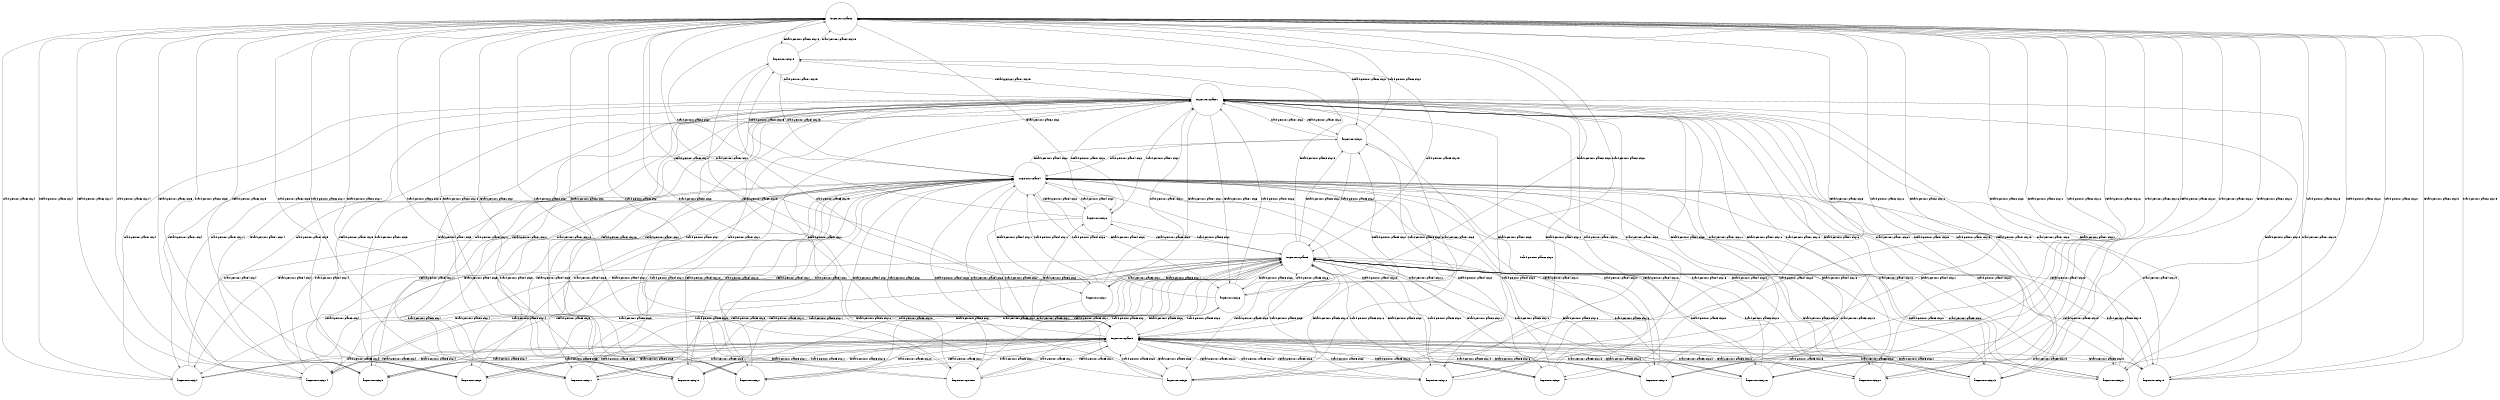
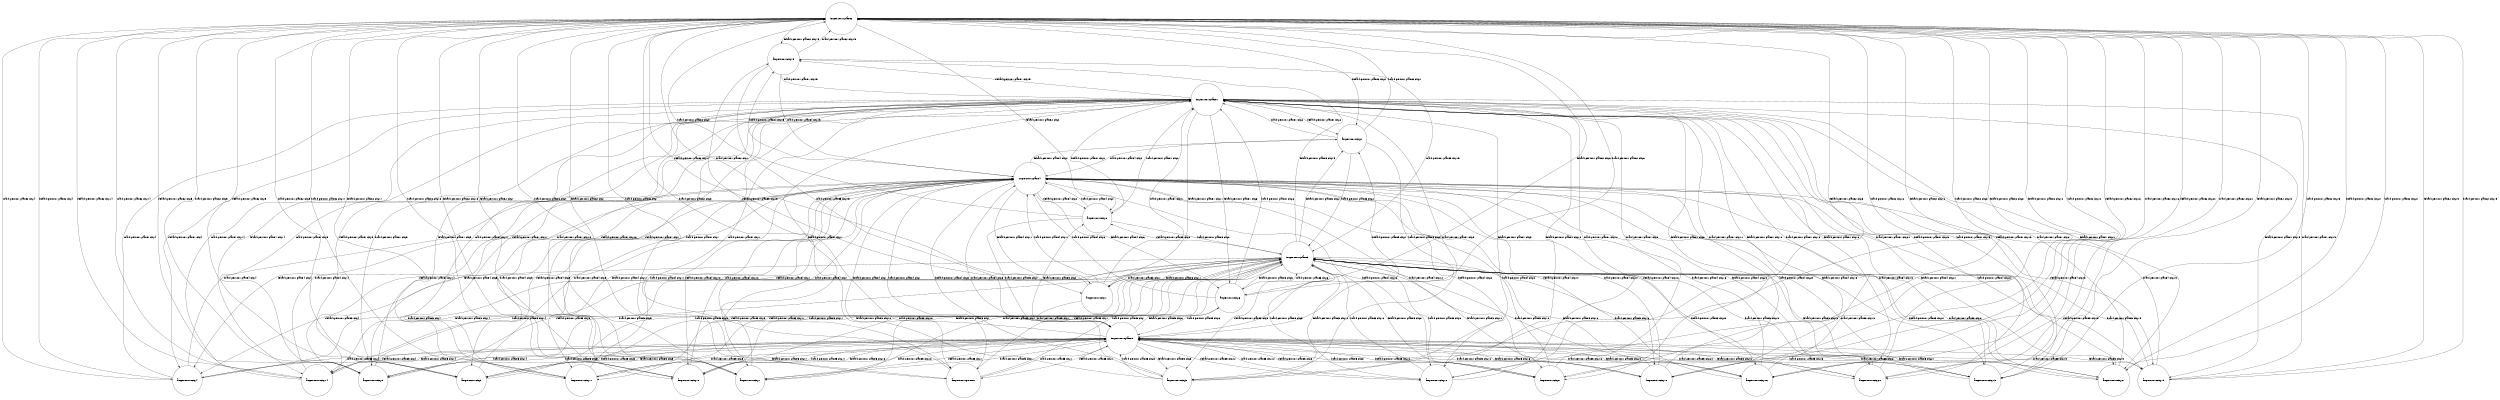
(1556, 281) -> (1776, 32)
